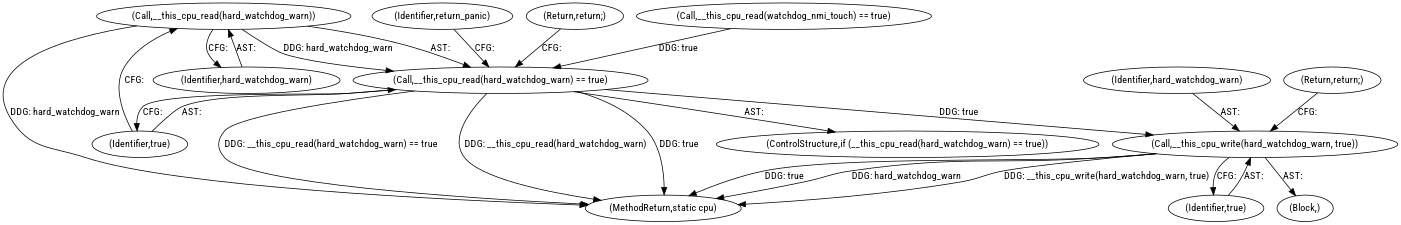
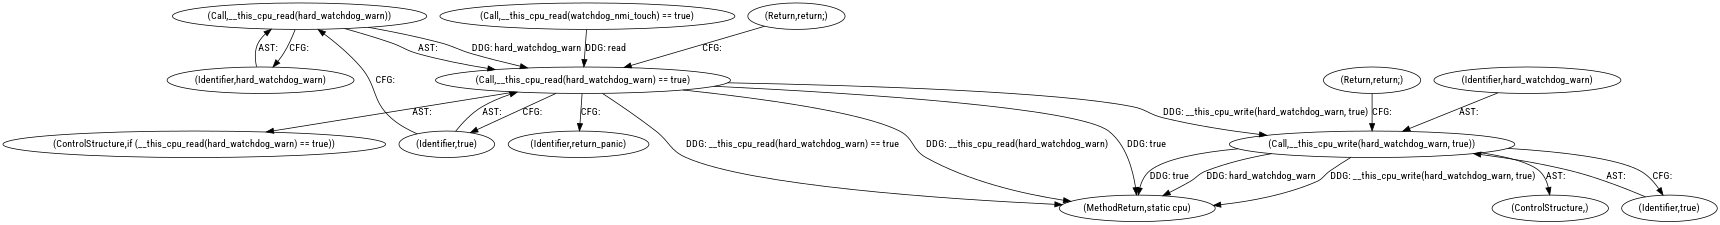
(469, 45) -> (581, 109)
(679, 48) -> (606, 48)
(959, 112) -> (1266, 112)
(196, 178) -> none
(1305, 208) -> (1550, 208)
